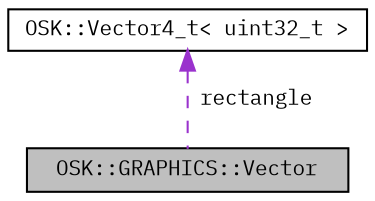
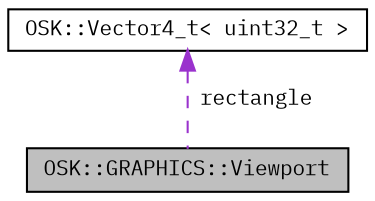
(188, 170) -> (188, 170)
